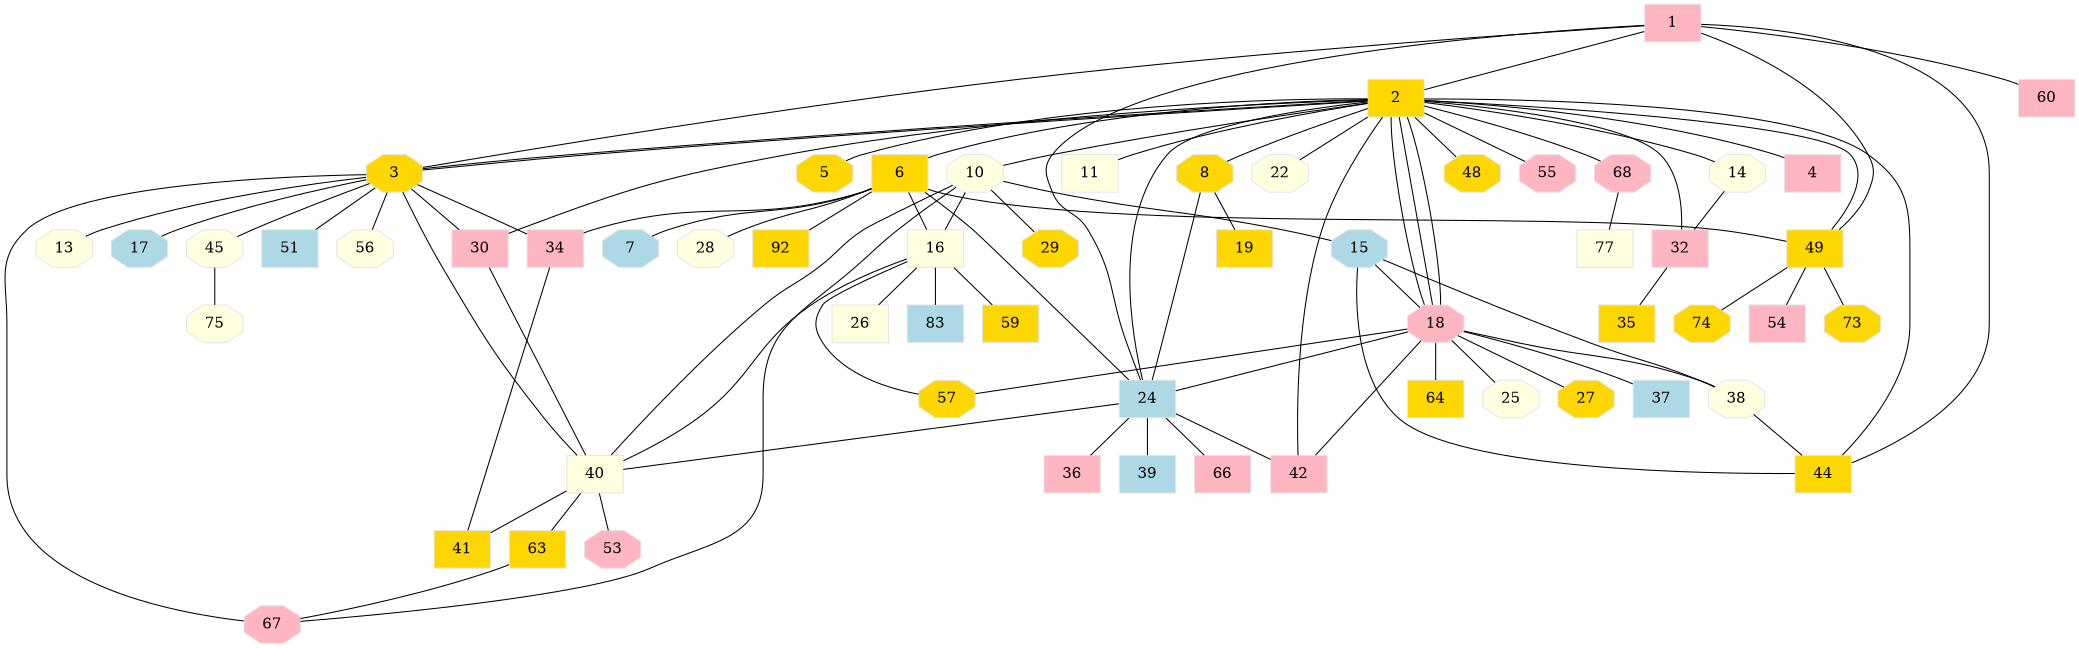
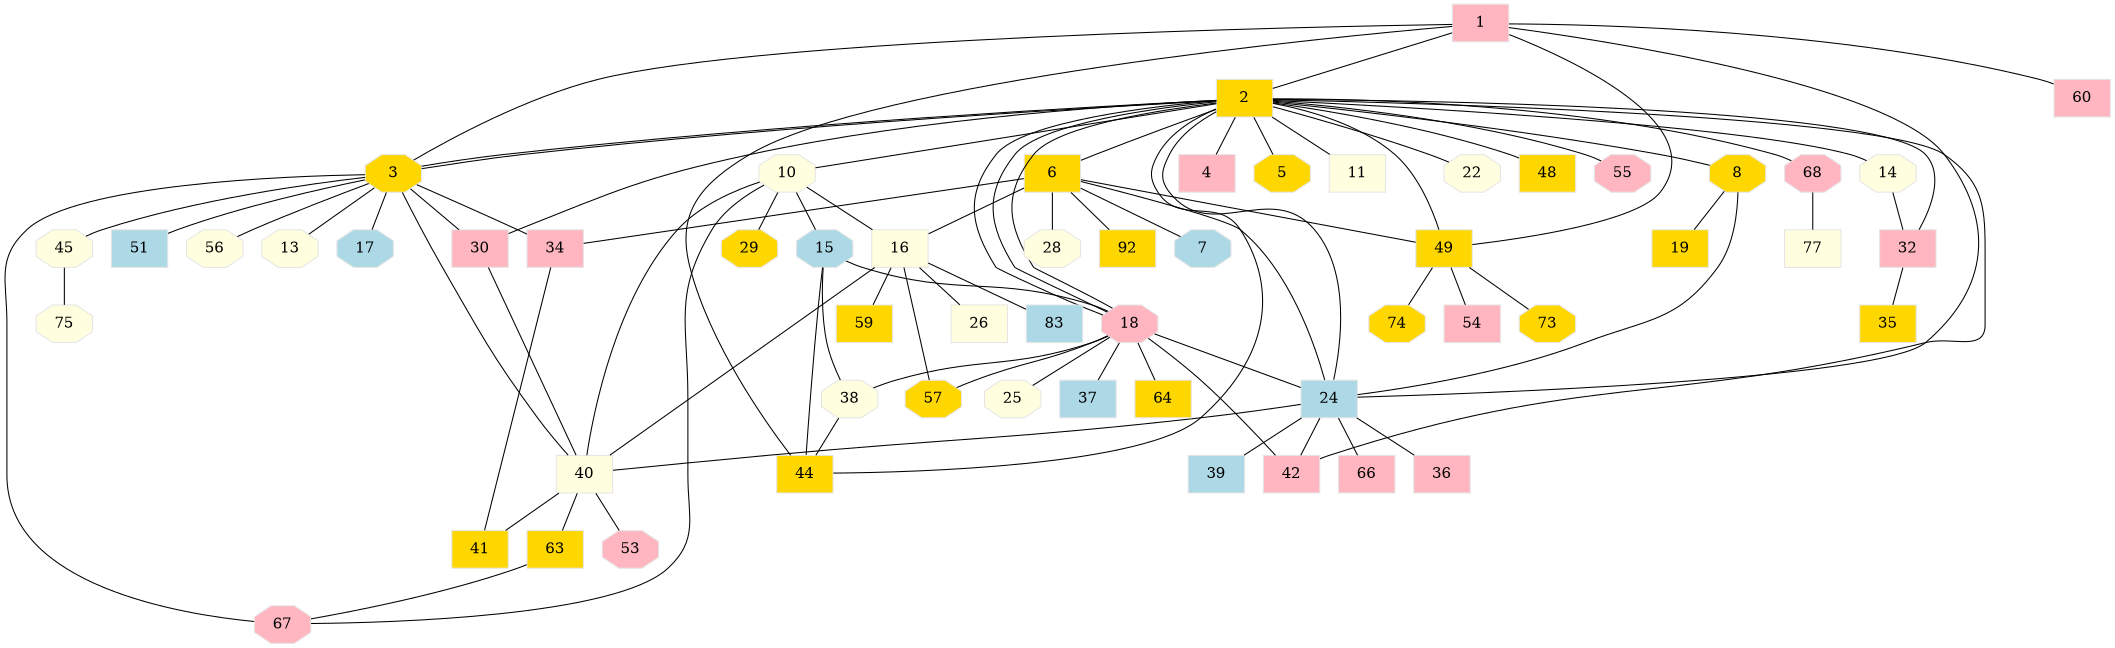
(1472, 173) -> (1547, 173)
(1586, 399) -> none
